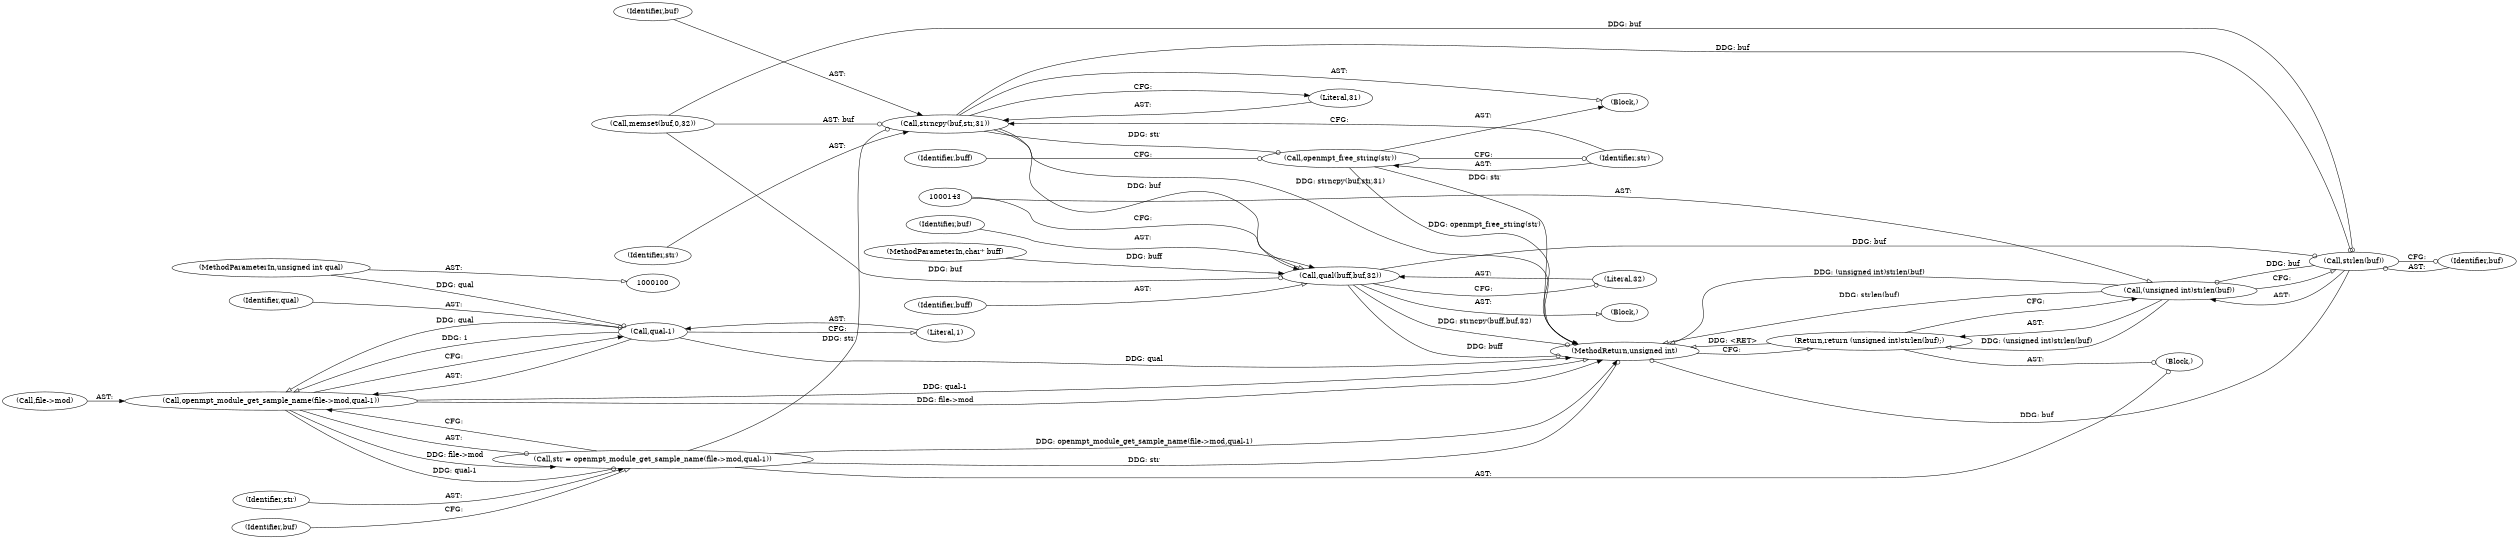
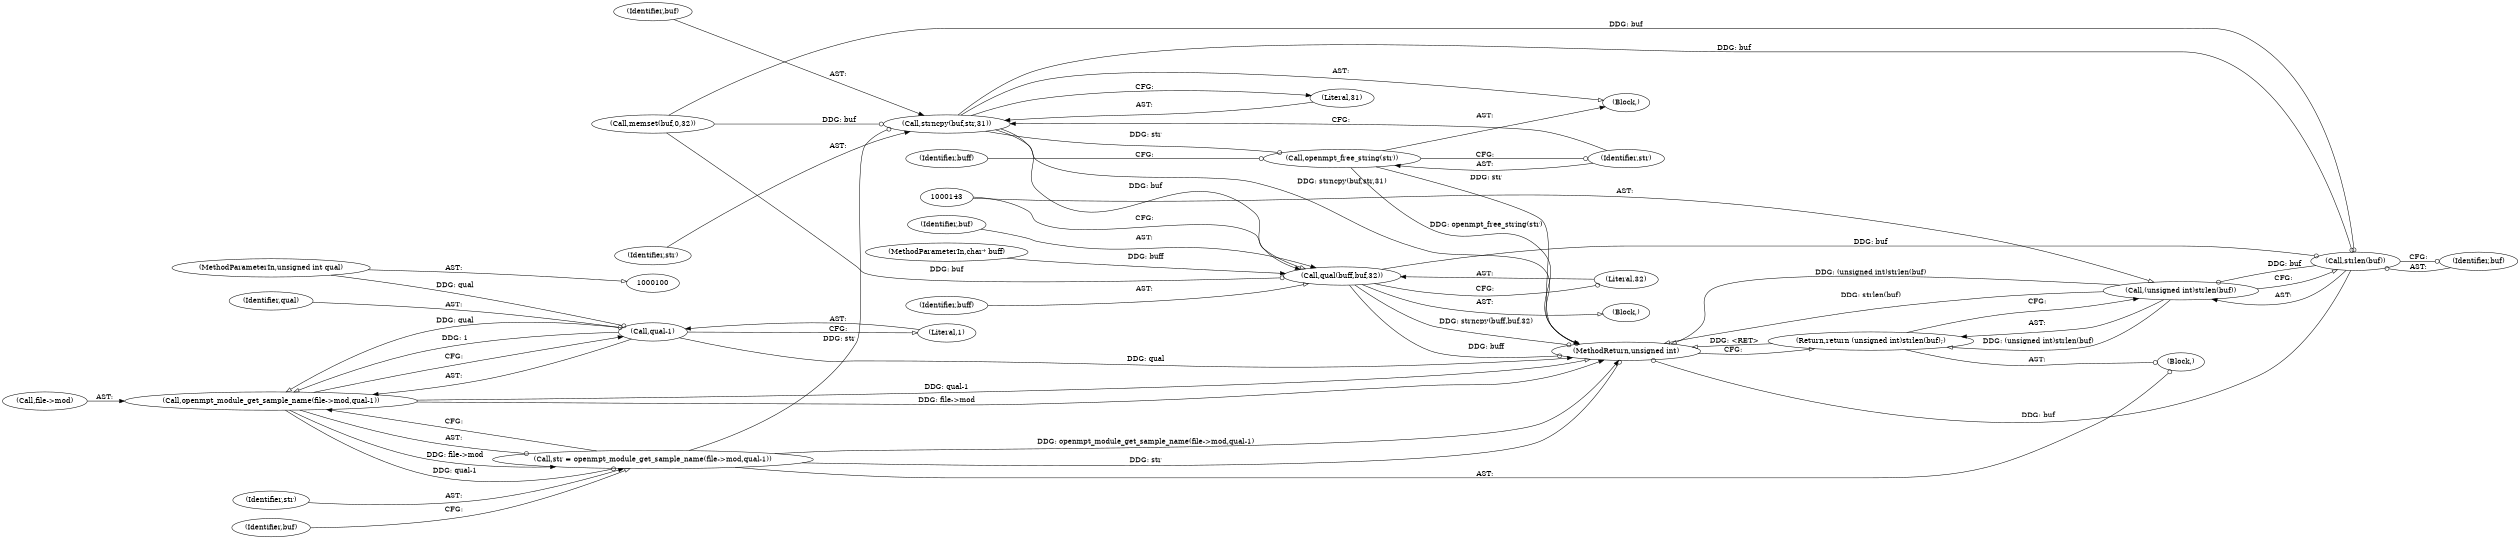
(839, 120) -> (839, 120)
